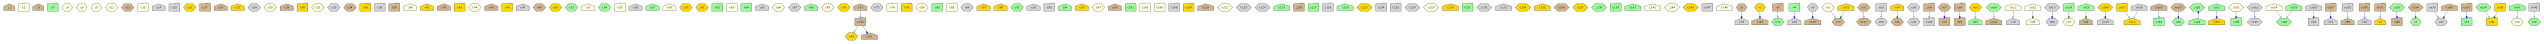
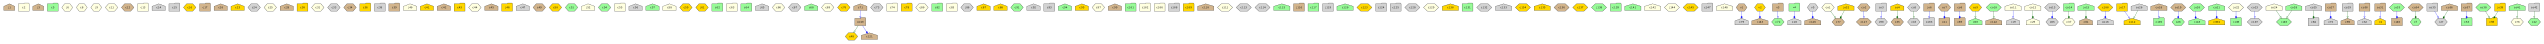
(2517, 13) -> (2517, 13)
(2198, 16) -> (2196, 14)
